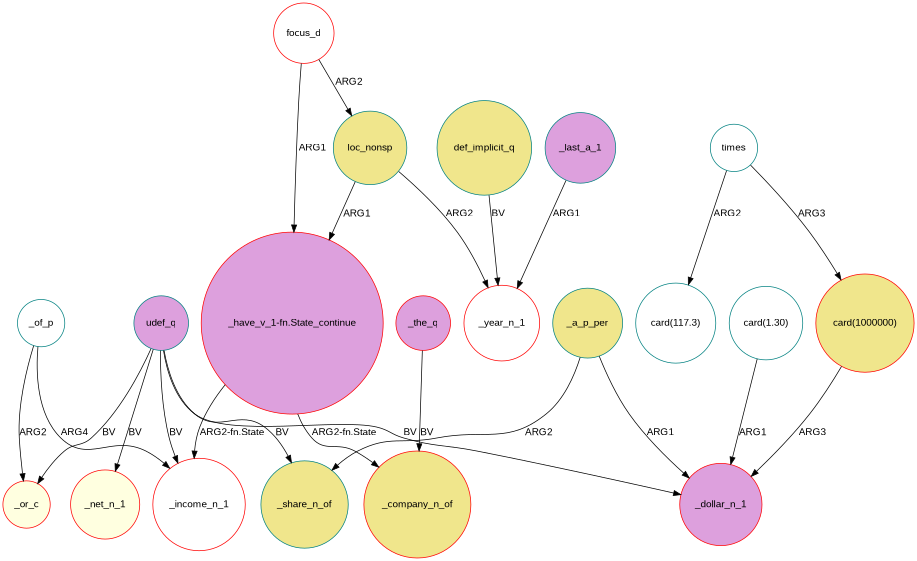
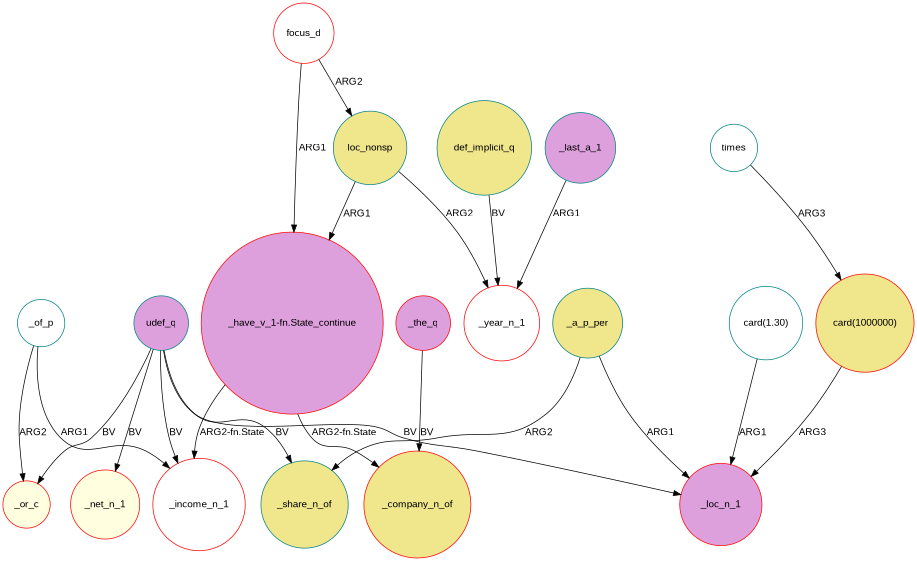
(676, 323) -> none
(75, 432) -> (75, 432)
(721, 505) -> (721, 505)
